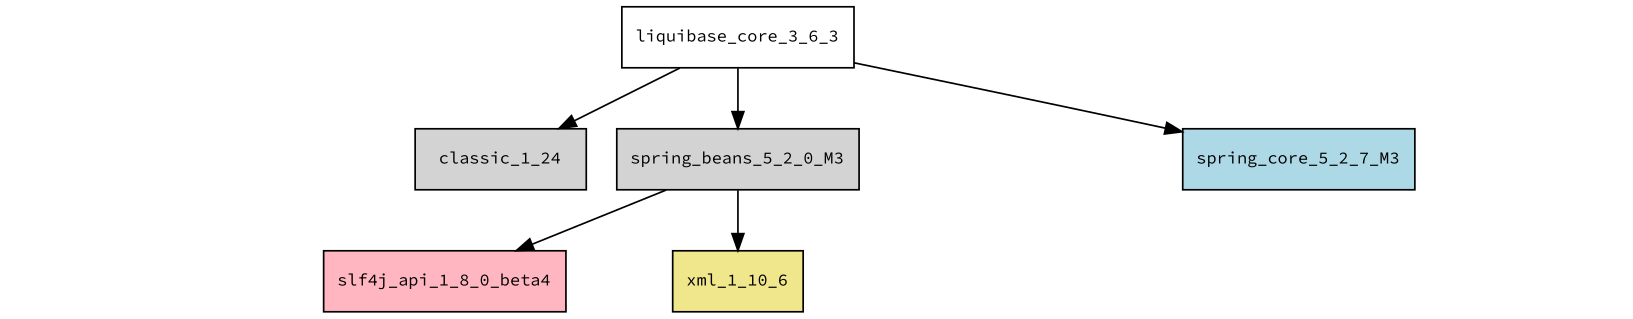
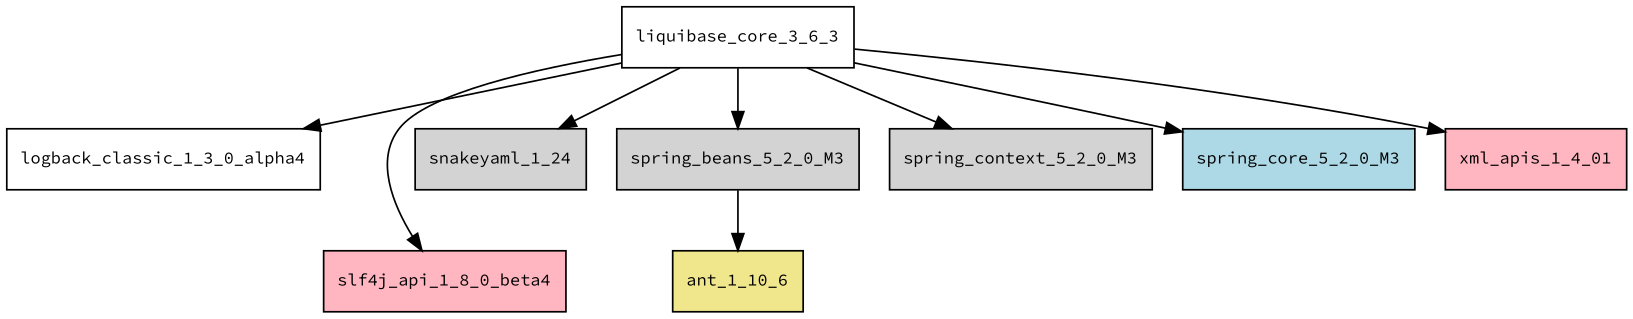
none -> (164, 159)
(501, 159) -> (501, 159)
none -> (1021, 159)
(1299, 159) -> (1299, 159)
none -> (1536, 159)
(599, 217) -> (412, 117)
(738, 281) -> (738, 281)
